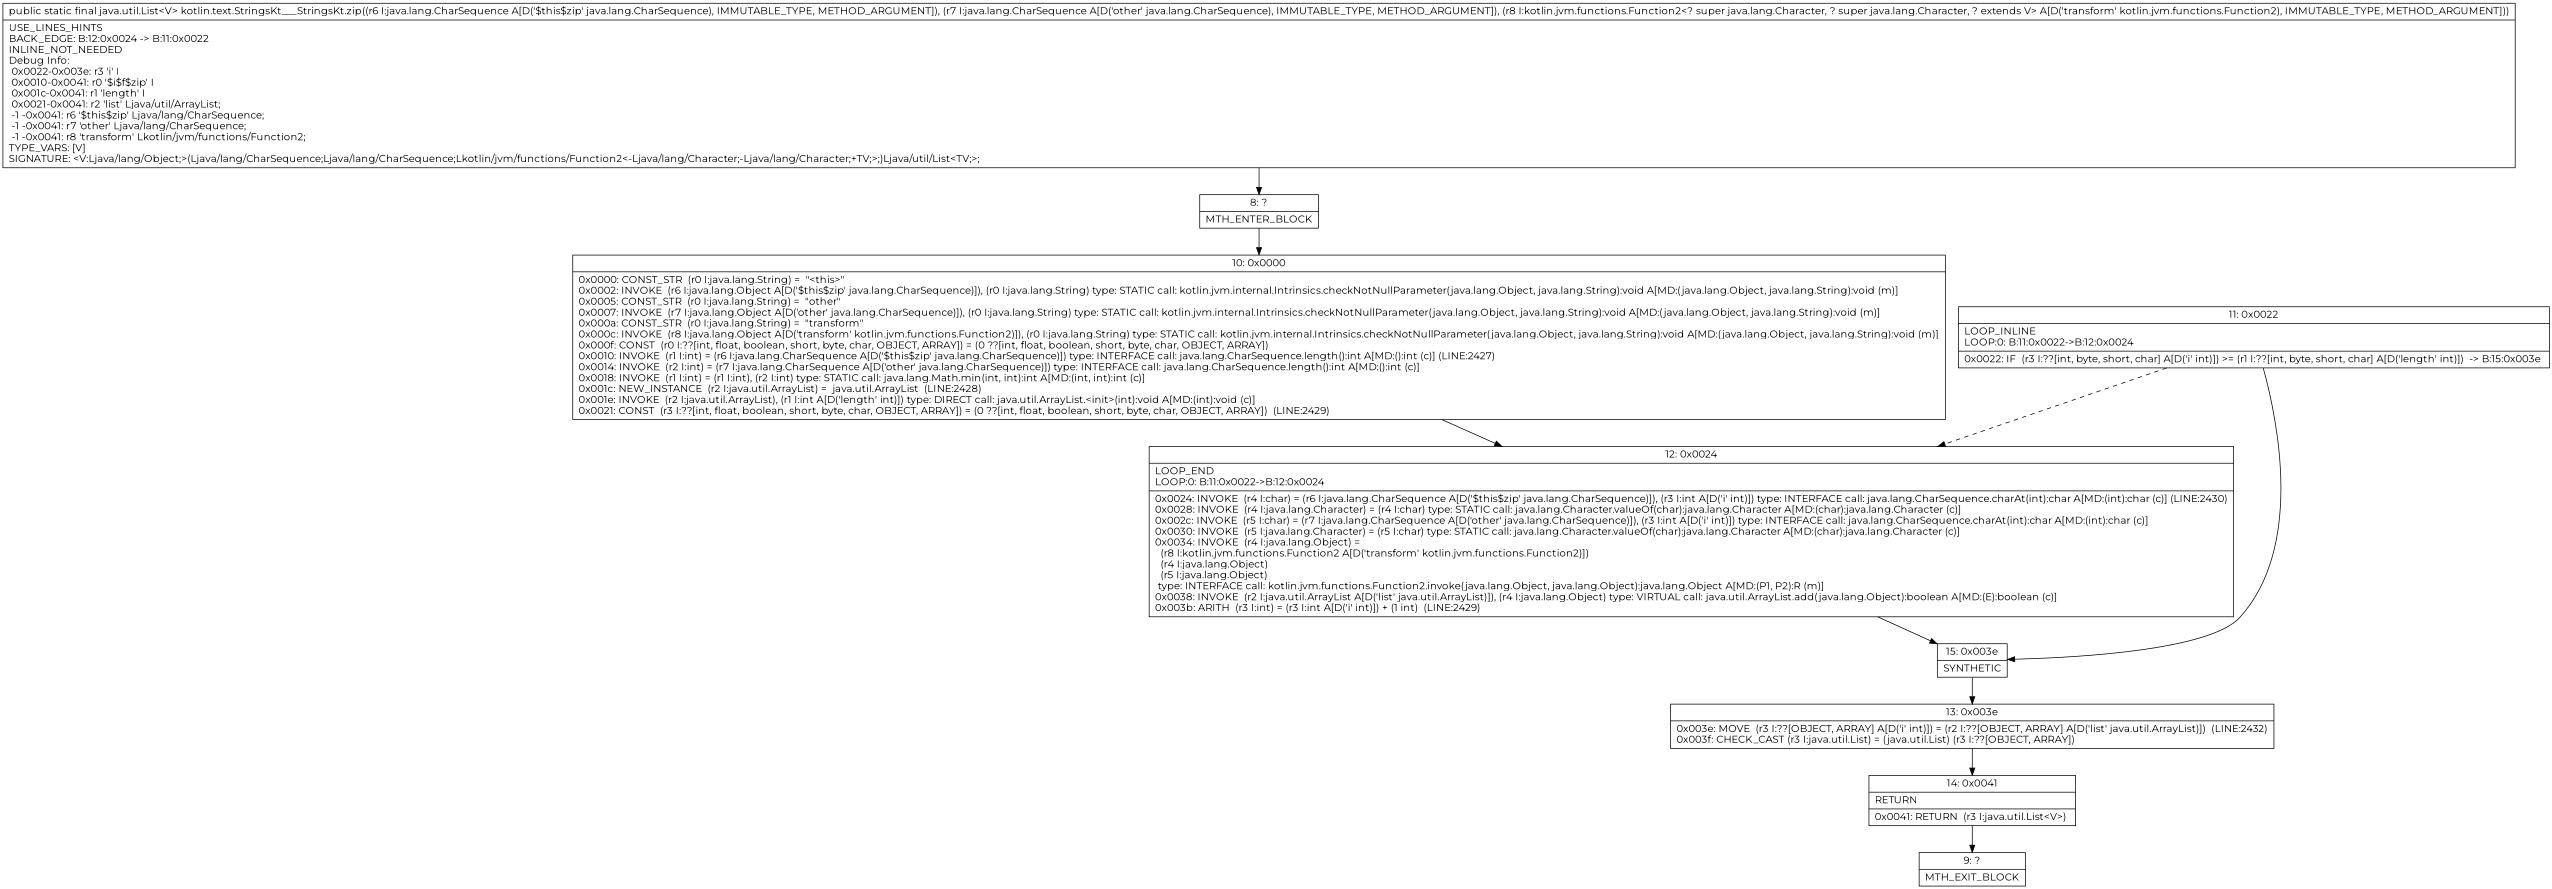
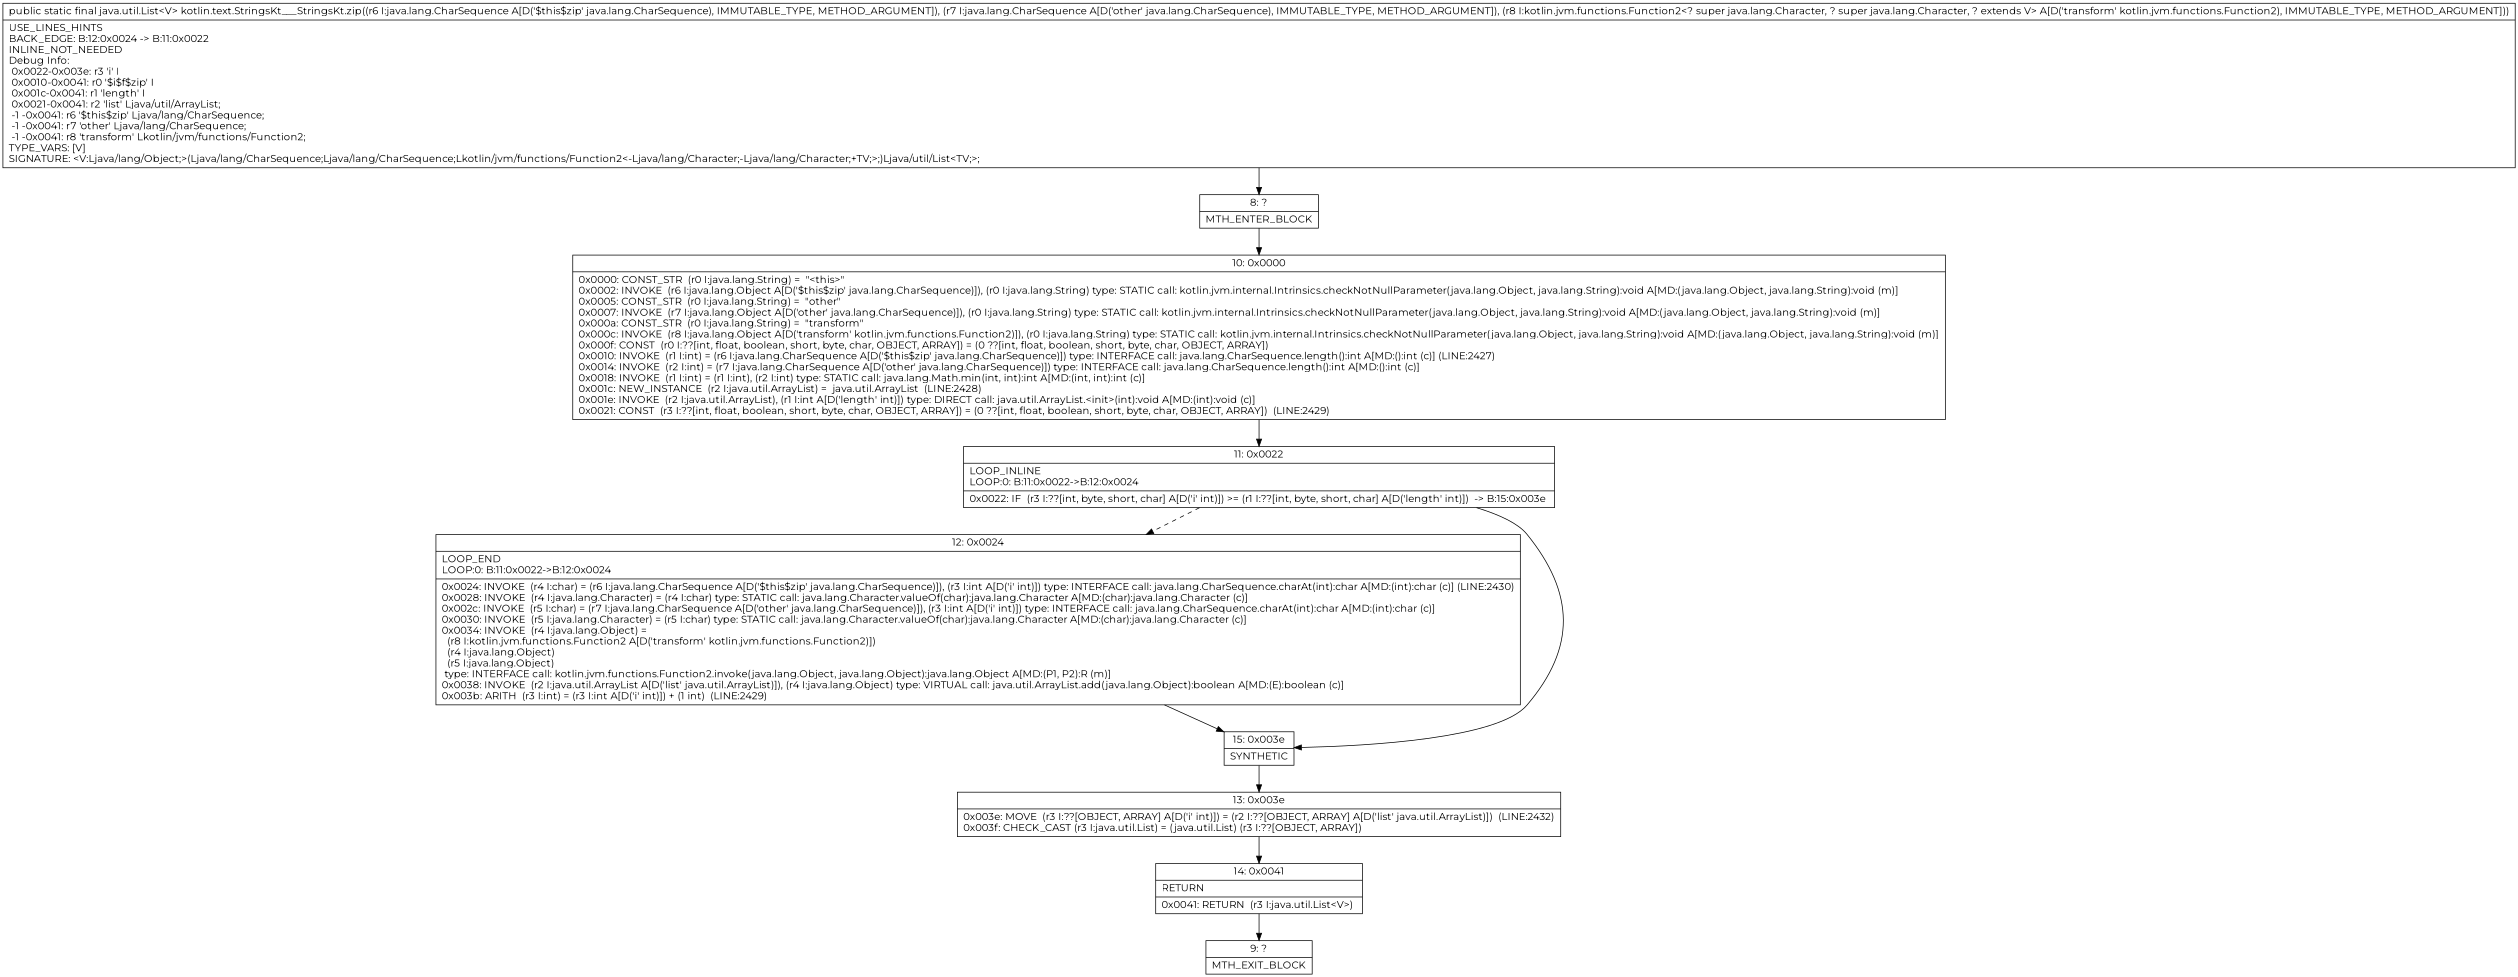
(1469, 432) -> (1259, 429)
